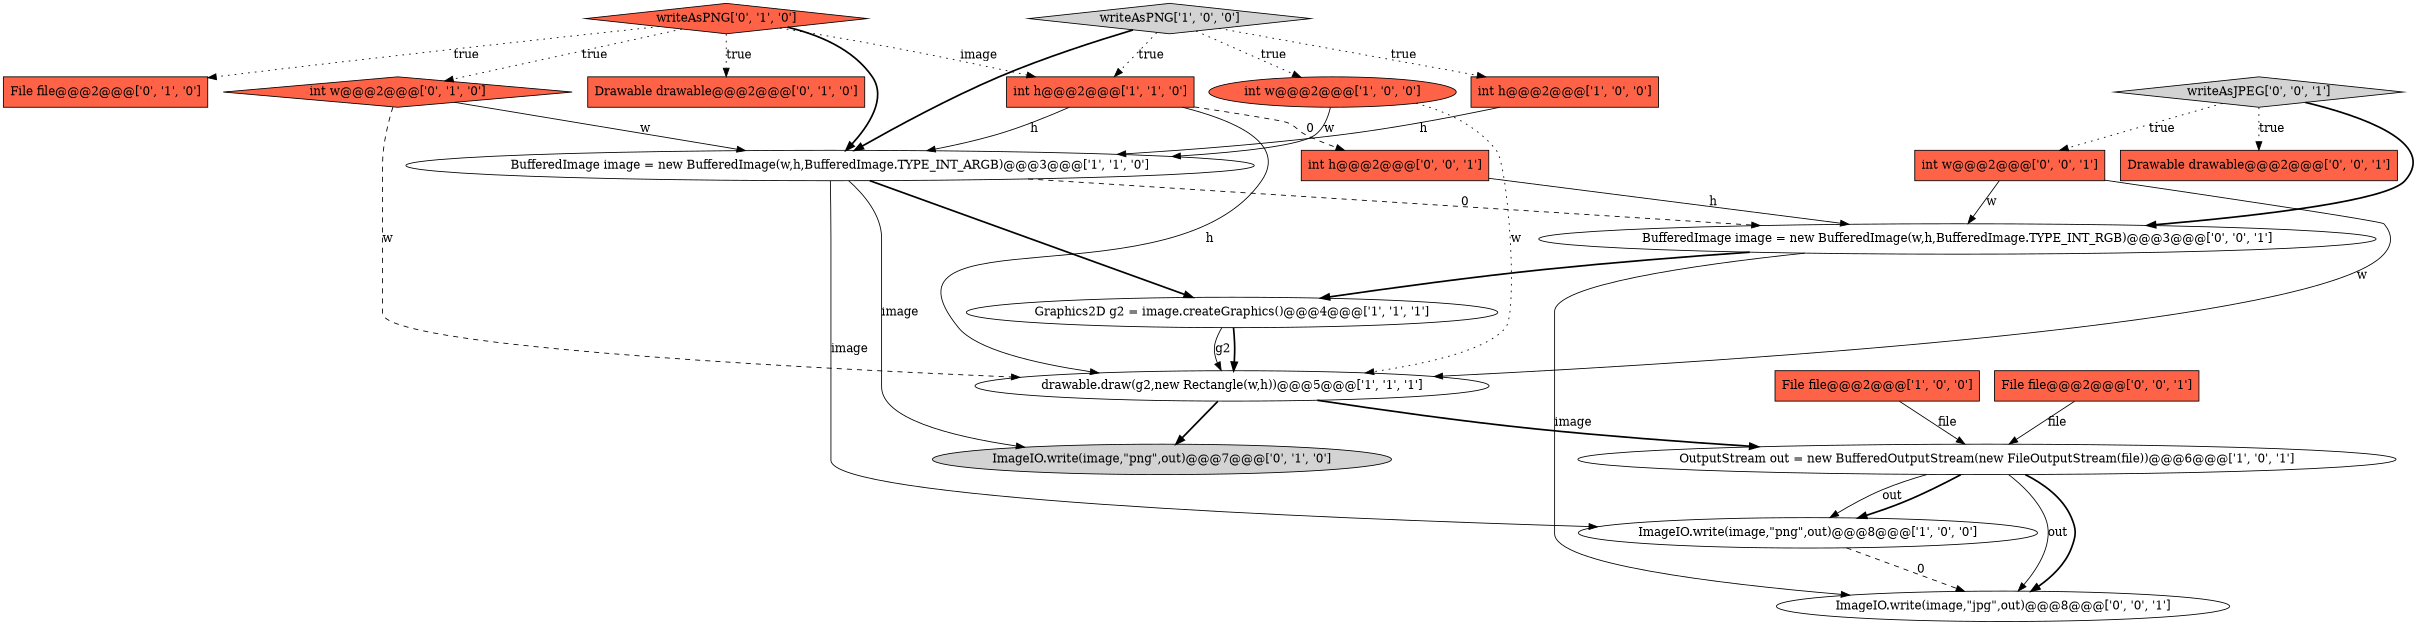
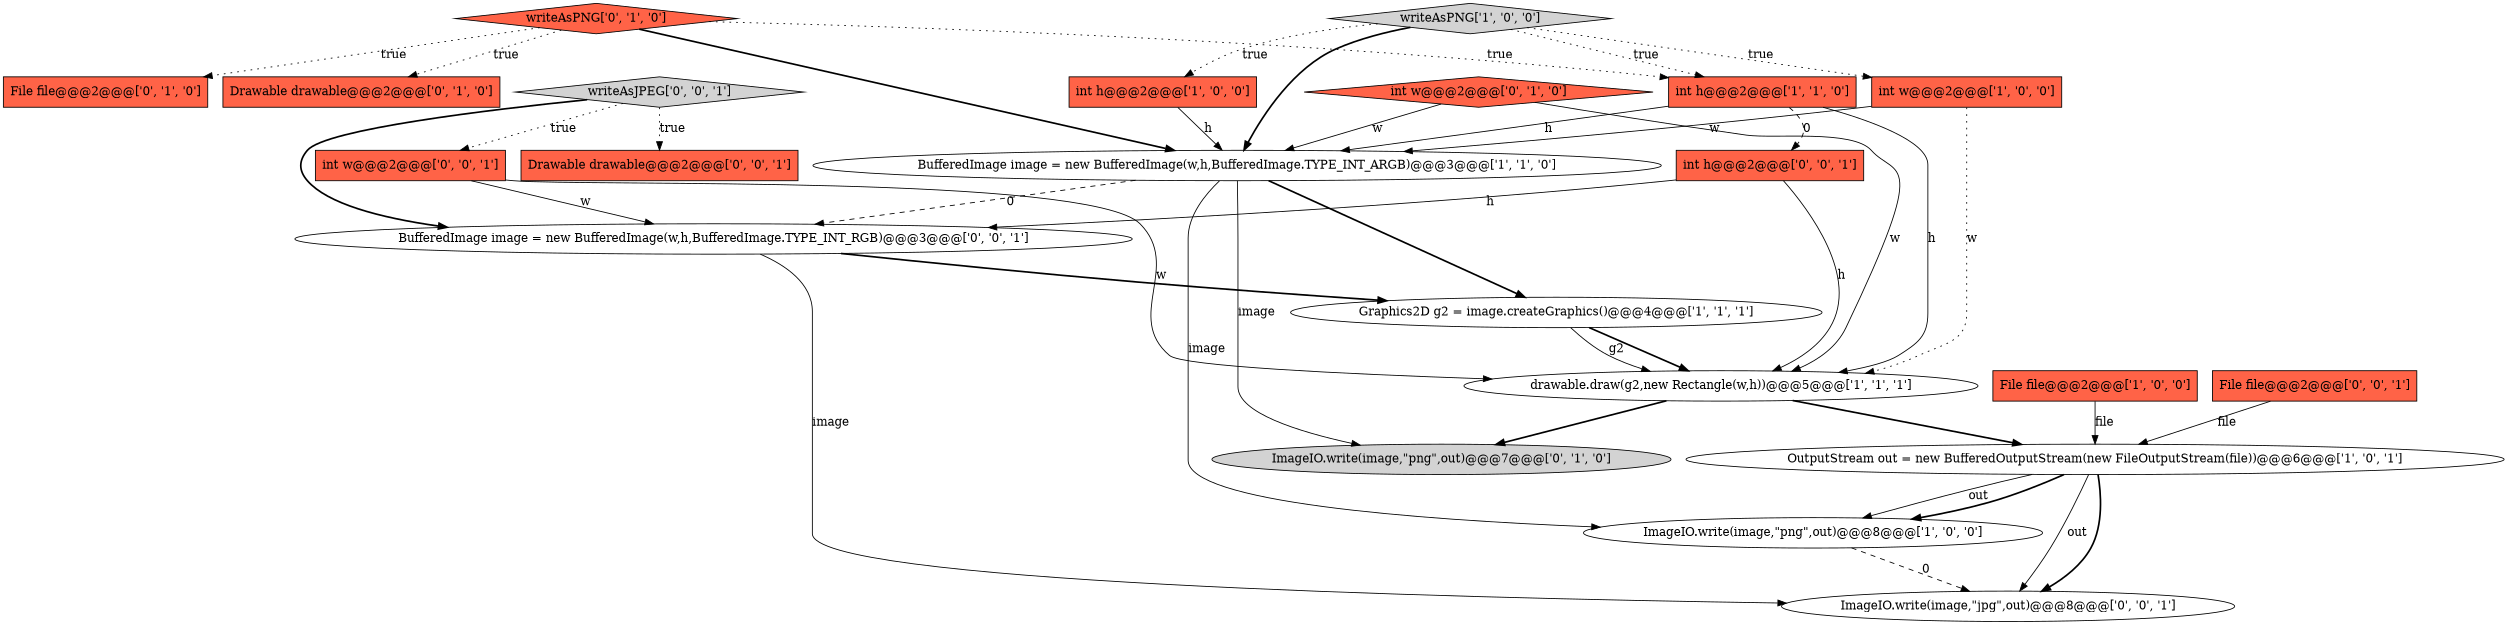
(568, 54) -> none
(979, 55) -> (1500, 55)
(1333, 92) -> (1967, 92)
none -> (1838, 280)
(591, 352) -> (1834, 138)
